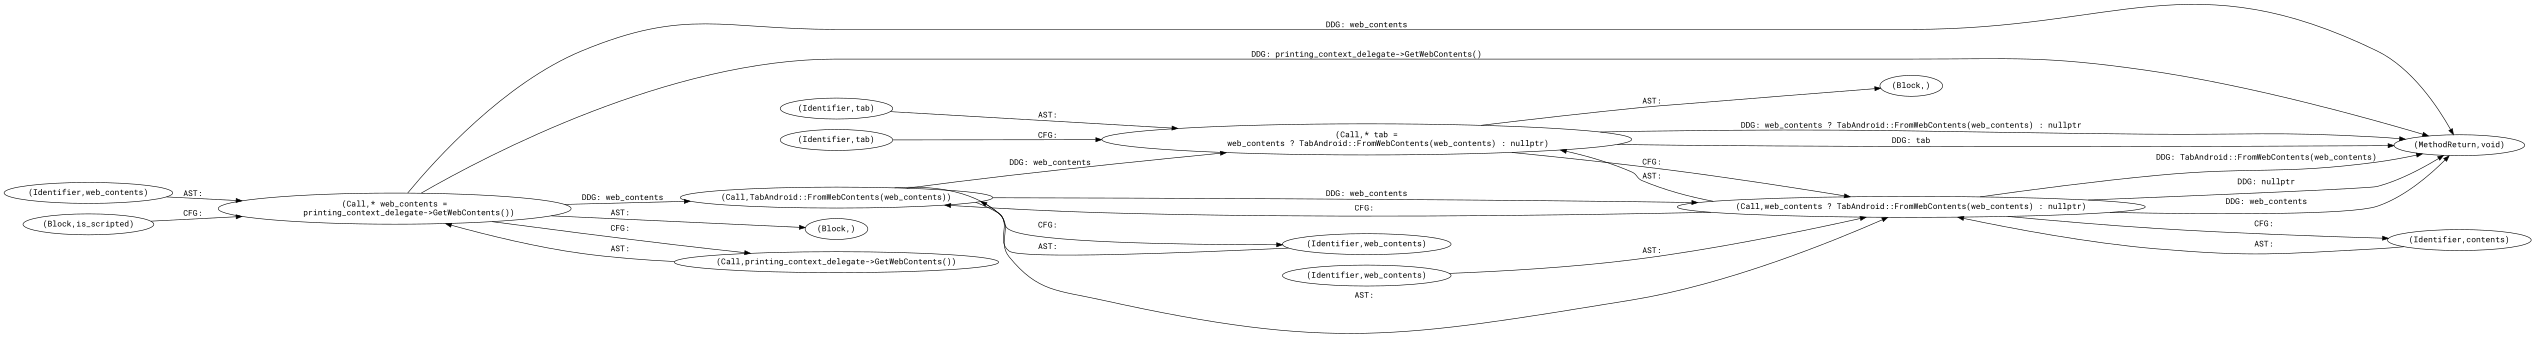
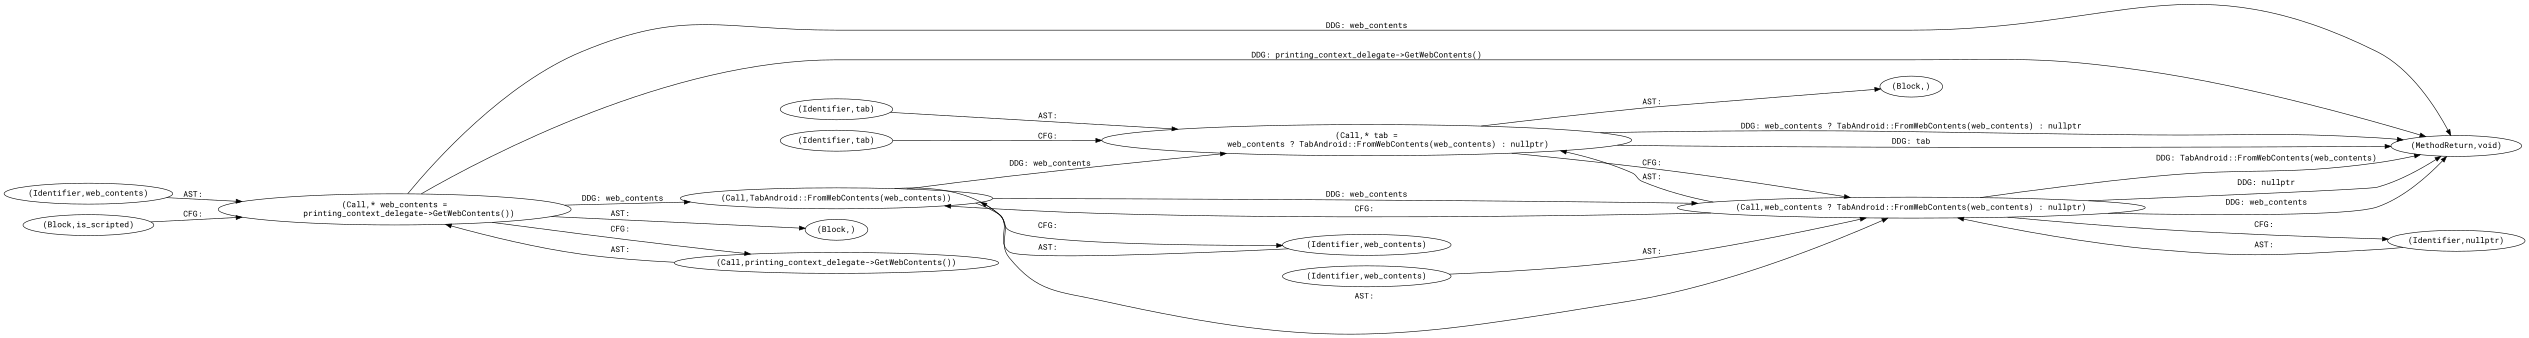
(2459, 240) -> (2456, 241)
